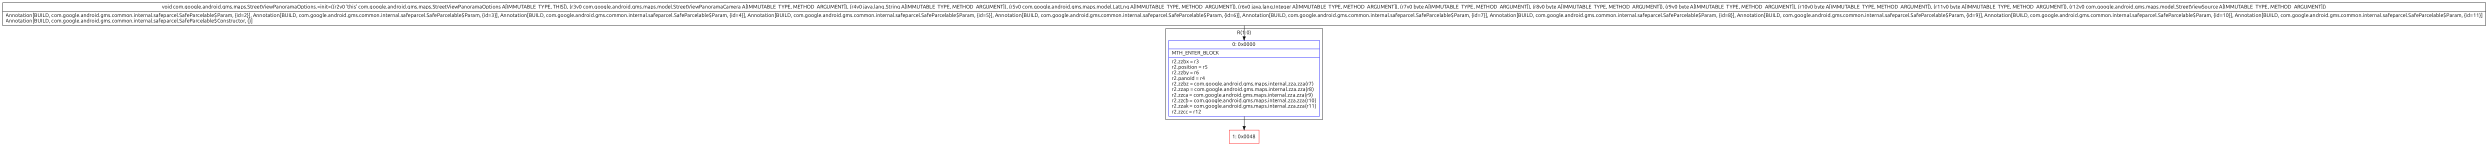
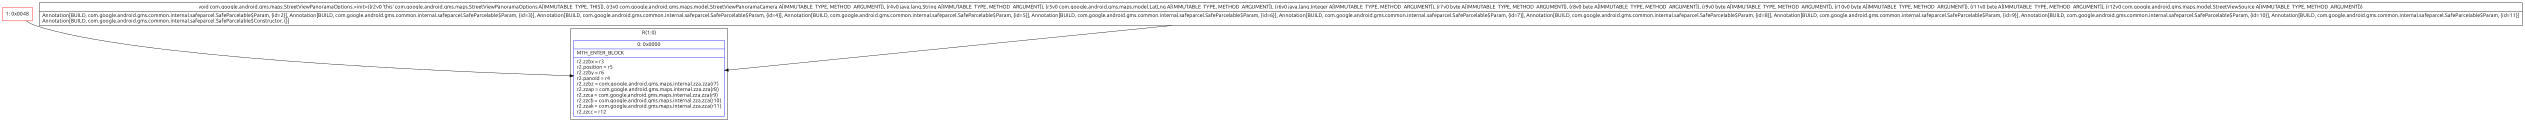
(1244, 122) -> (296, 62)
